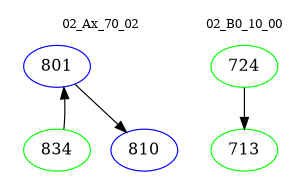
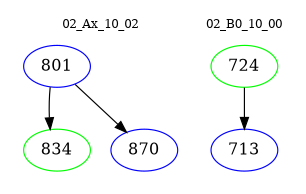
(101, 25) -> (101, 25)
(65, 114) -> (49, 102)
(144, 150) -> (144, 150)
(244, 150) -> (244, 150)
